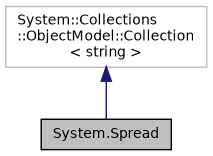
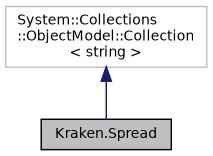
(106, 134) -> (106, 134)
